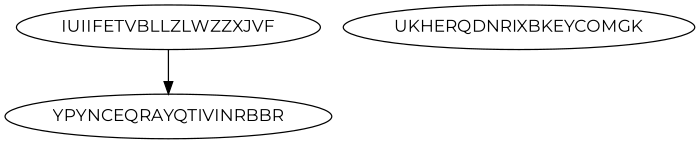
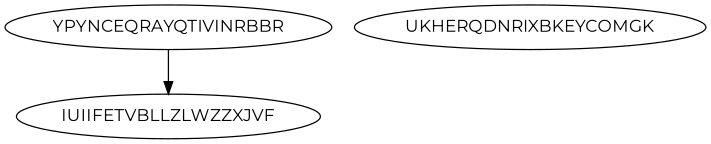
(168, 66) -> (168, 66)
